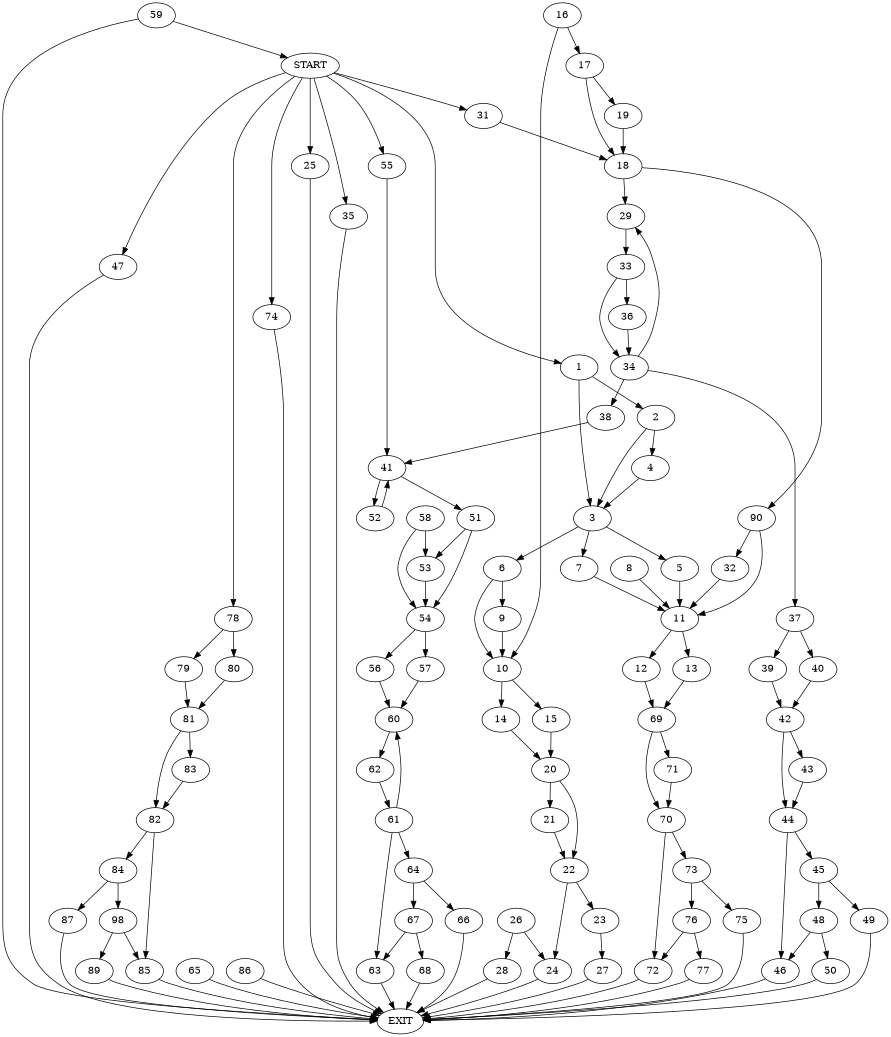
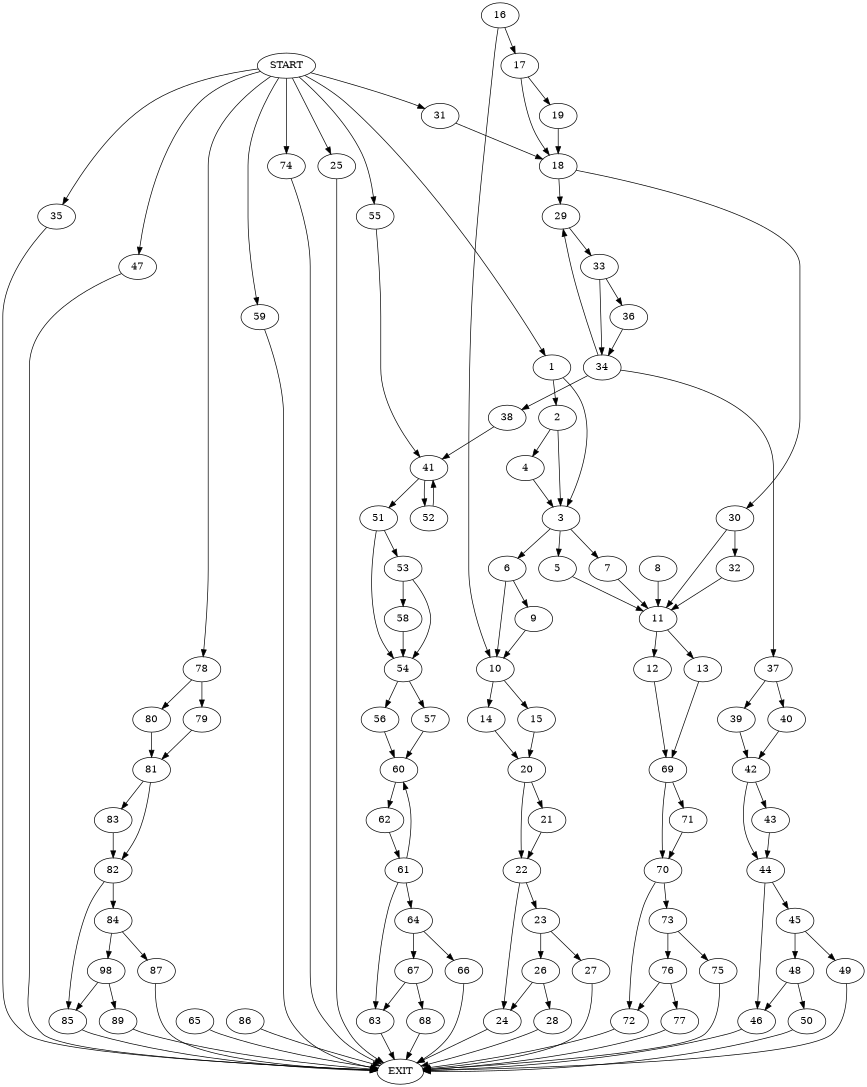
(227, 39) -> (248, 185)
(757, 518) -> (735, 518)
(425, 540) -> (403, 590)
none -> (541, 942)
